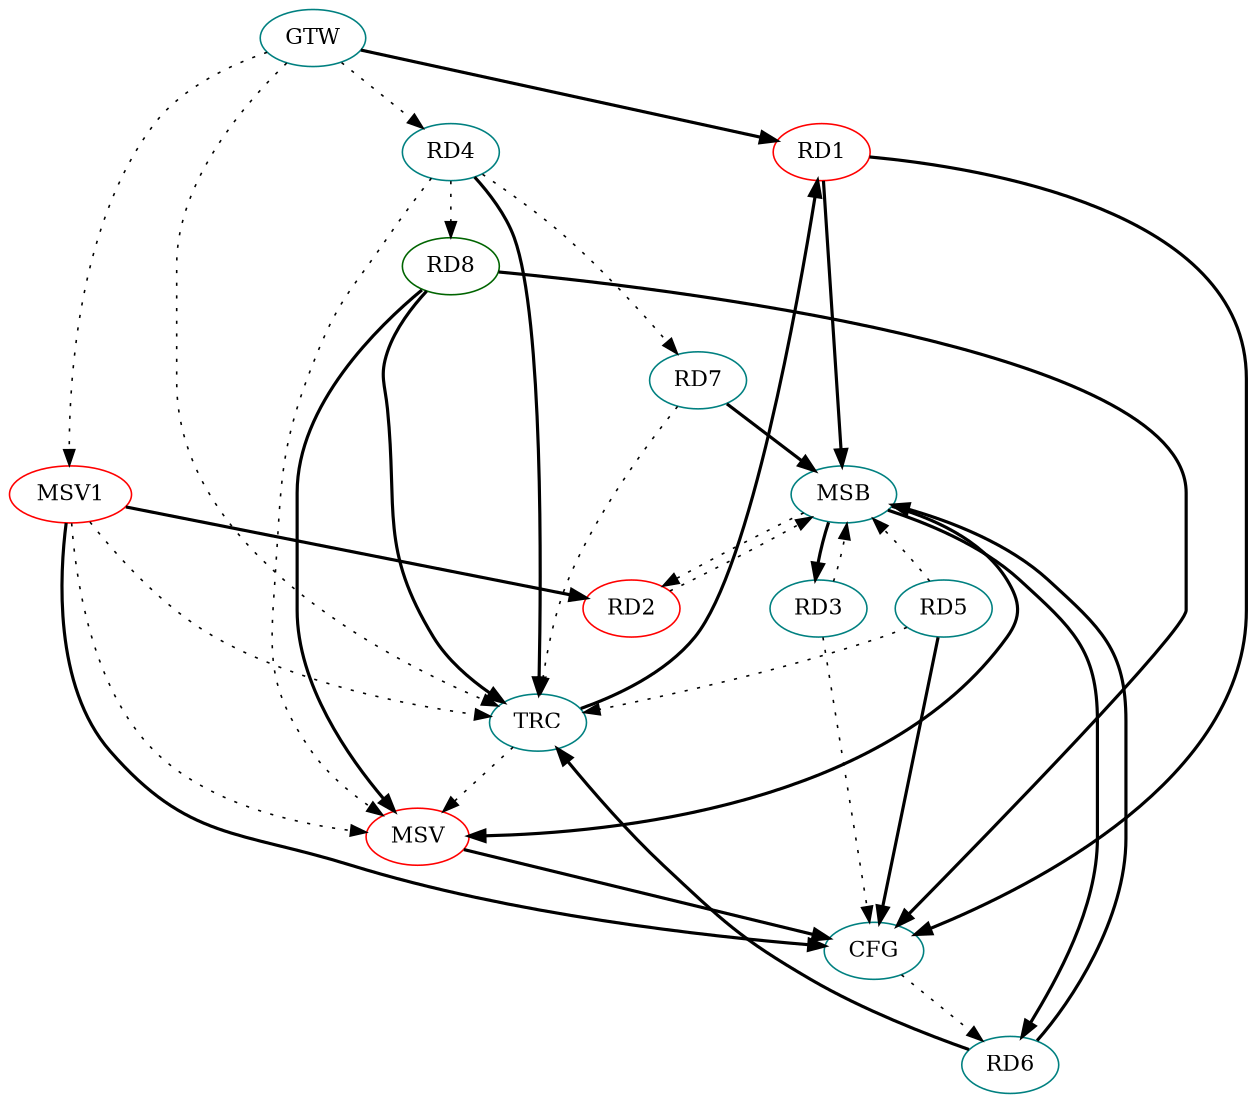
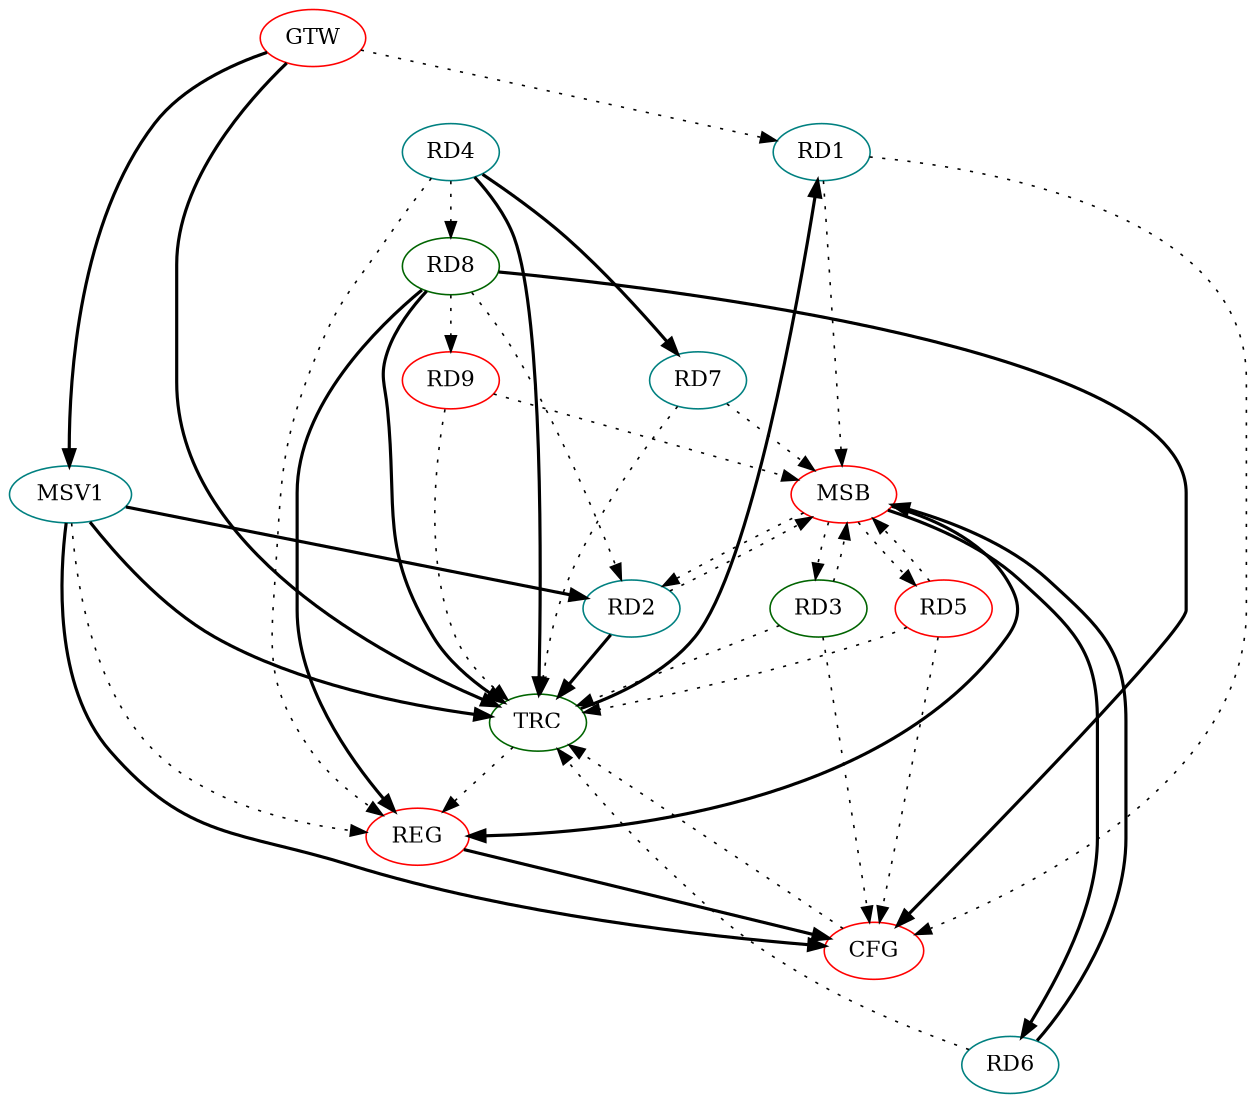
(313, 38) -> (313, 38)
(376, 90) -> none
(561, 94) -> (561, 94)
(822, 152) -> (822, 152)
(106, 215) -> (106, 215)
(581, 251) -> (581, 251)
(832, 308) -> (832, 308)
none -> (451, 380)
none -> (553, 423)
(759, 428) -> (759, 428)
(185, 438) -> (185, 438)
(71, 494) -> (71, 494)
(844, 494) -> (844, 494)
(1246, 494) -> (1246, 494)
(823, 543) -> (823, 543)
none -> (881, 549)
(632, 609) -> (632, 609)
(819, 609) -> (819, 609)
(944, 609) -> (944, 609)
(261, 659) -> (261, 659)
none -> (590, 659)
none -> (686, 663)
(538, 723) -> (538, 723)
(910, 772) -> (910, 772)
(418, 837) -> (418, 837)
(874, 951) -> (874, 951)
(766, 952) -> (766, 952)
(936, 1003) -> (713, 841)
